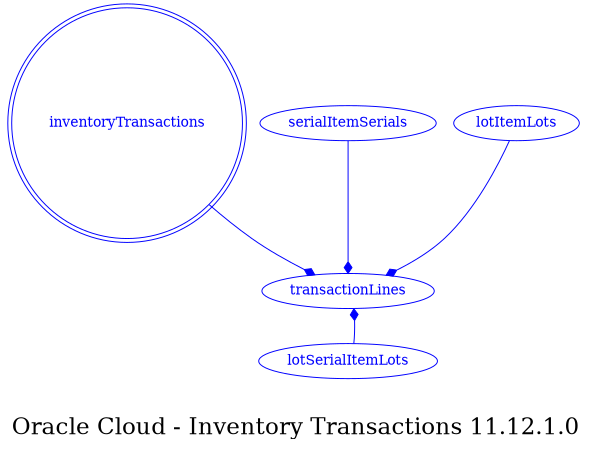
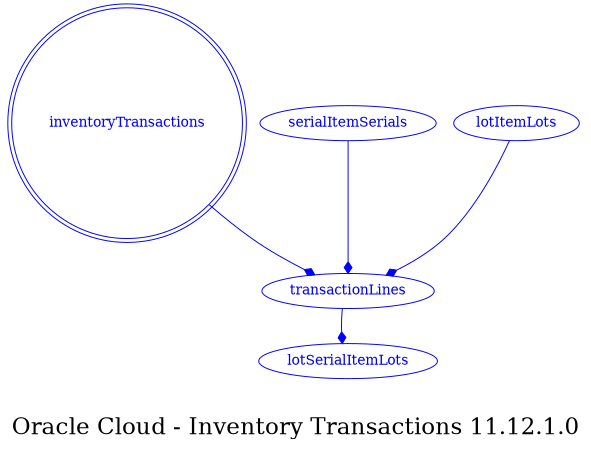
(355, 332) -> (342, 320)
